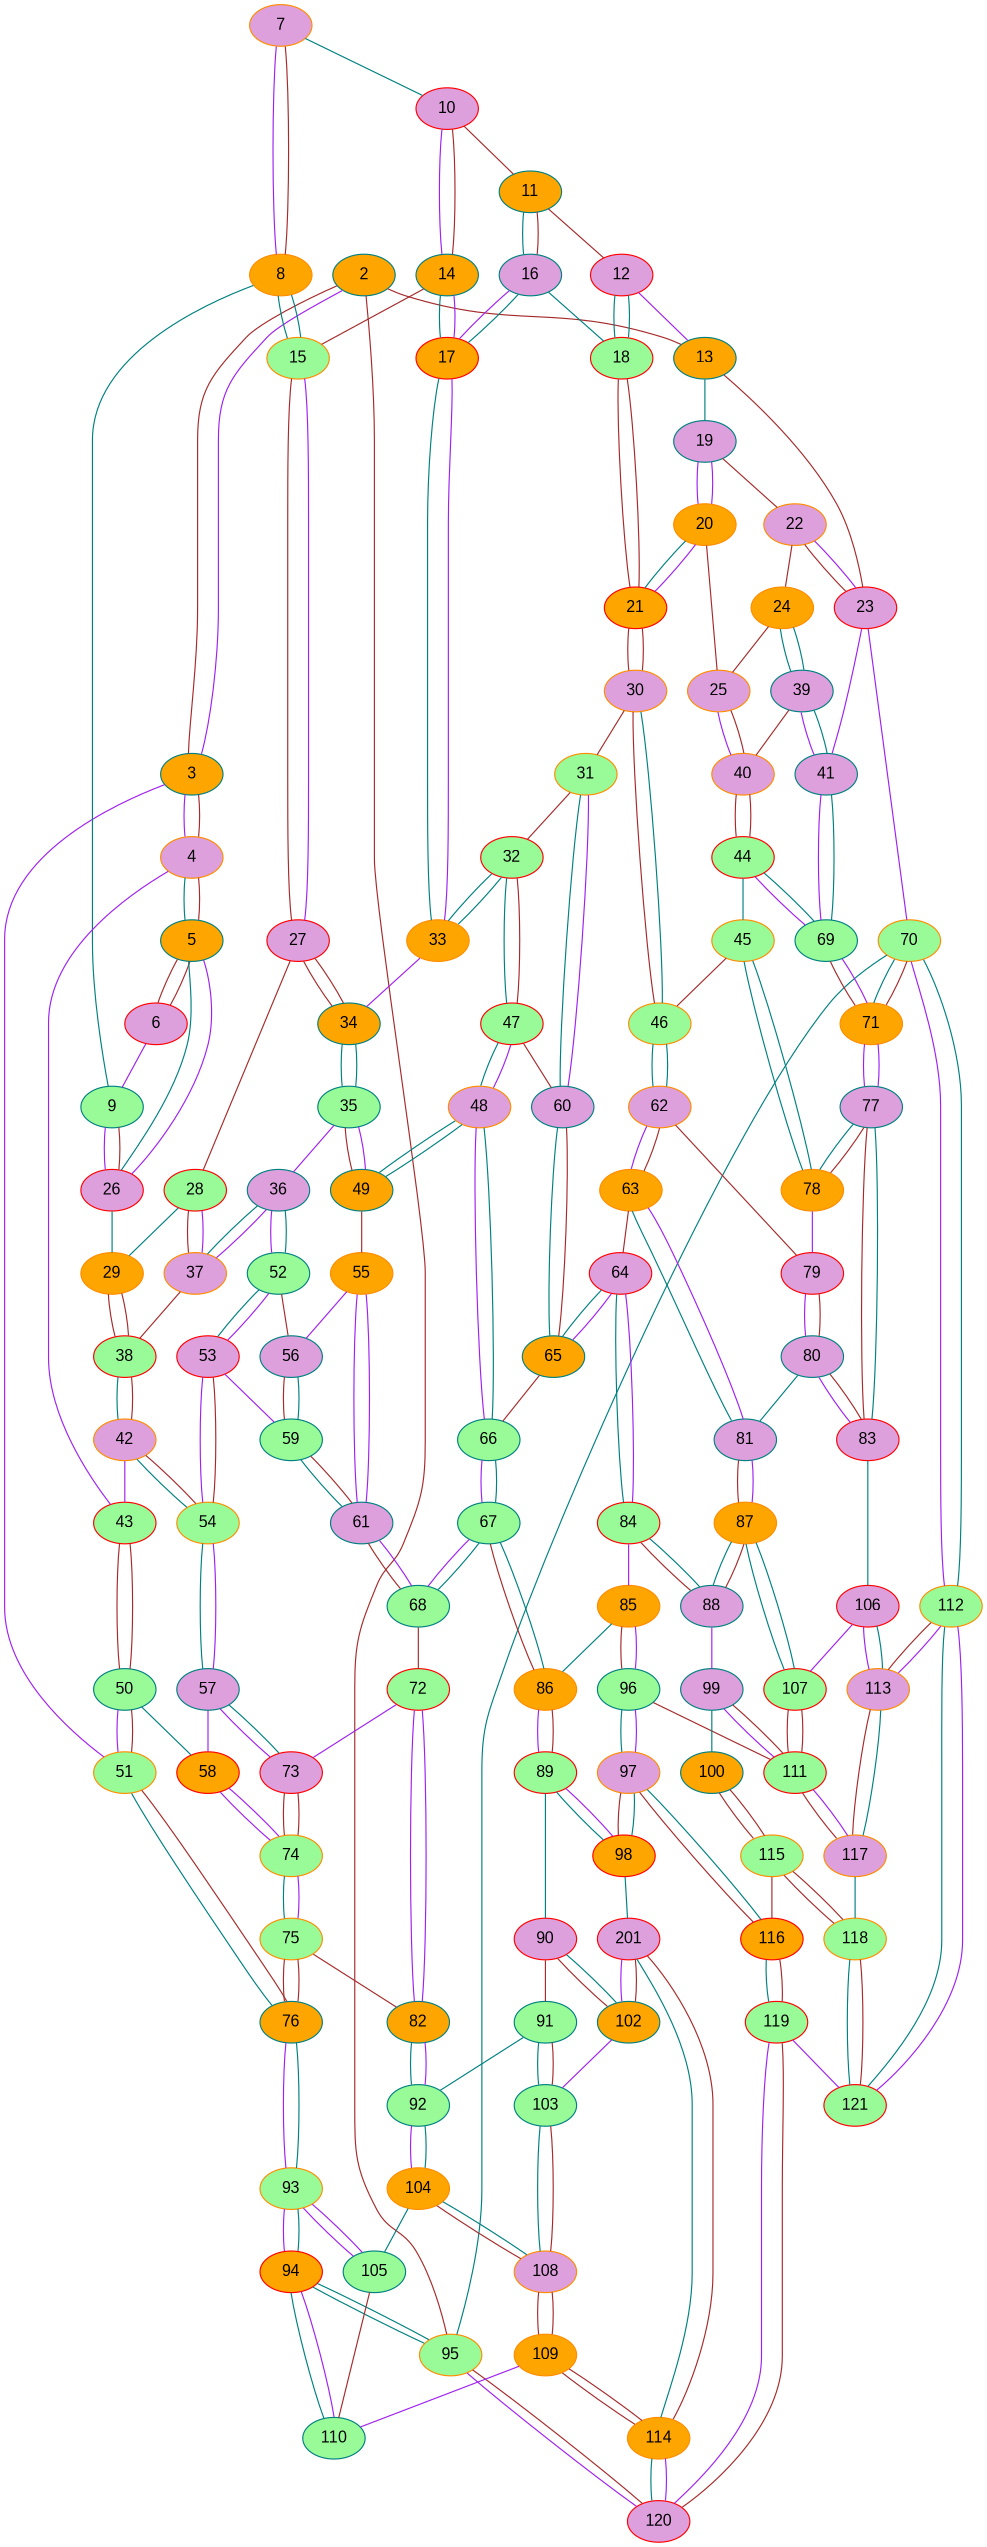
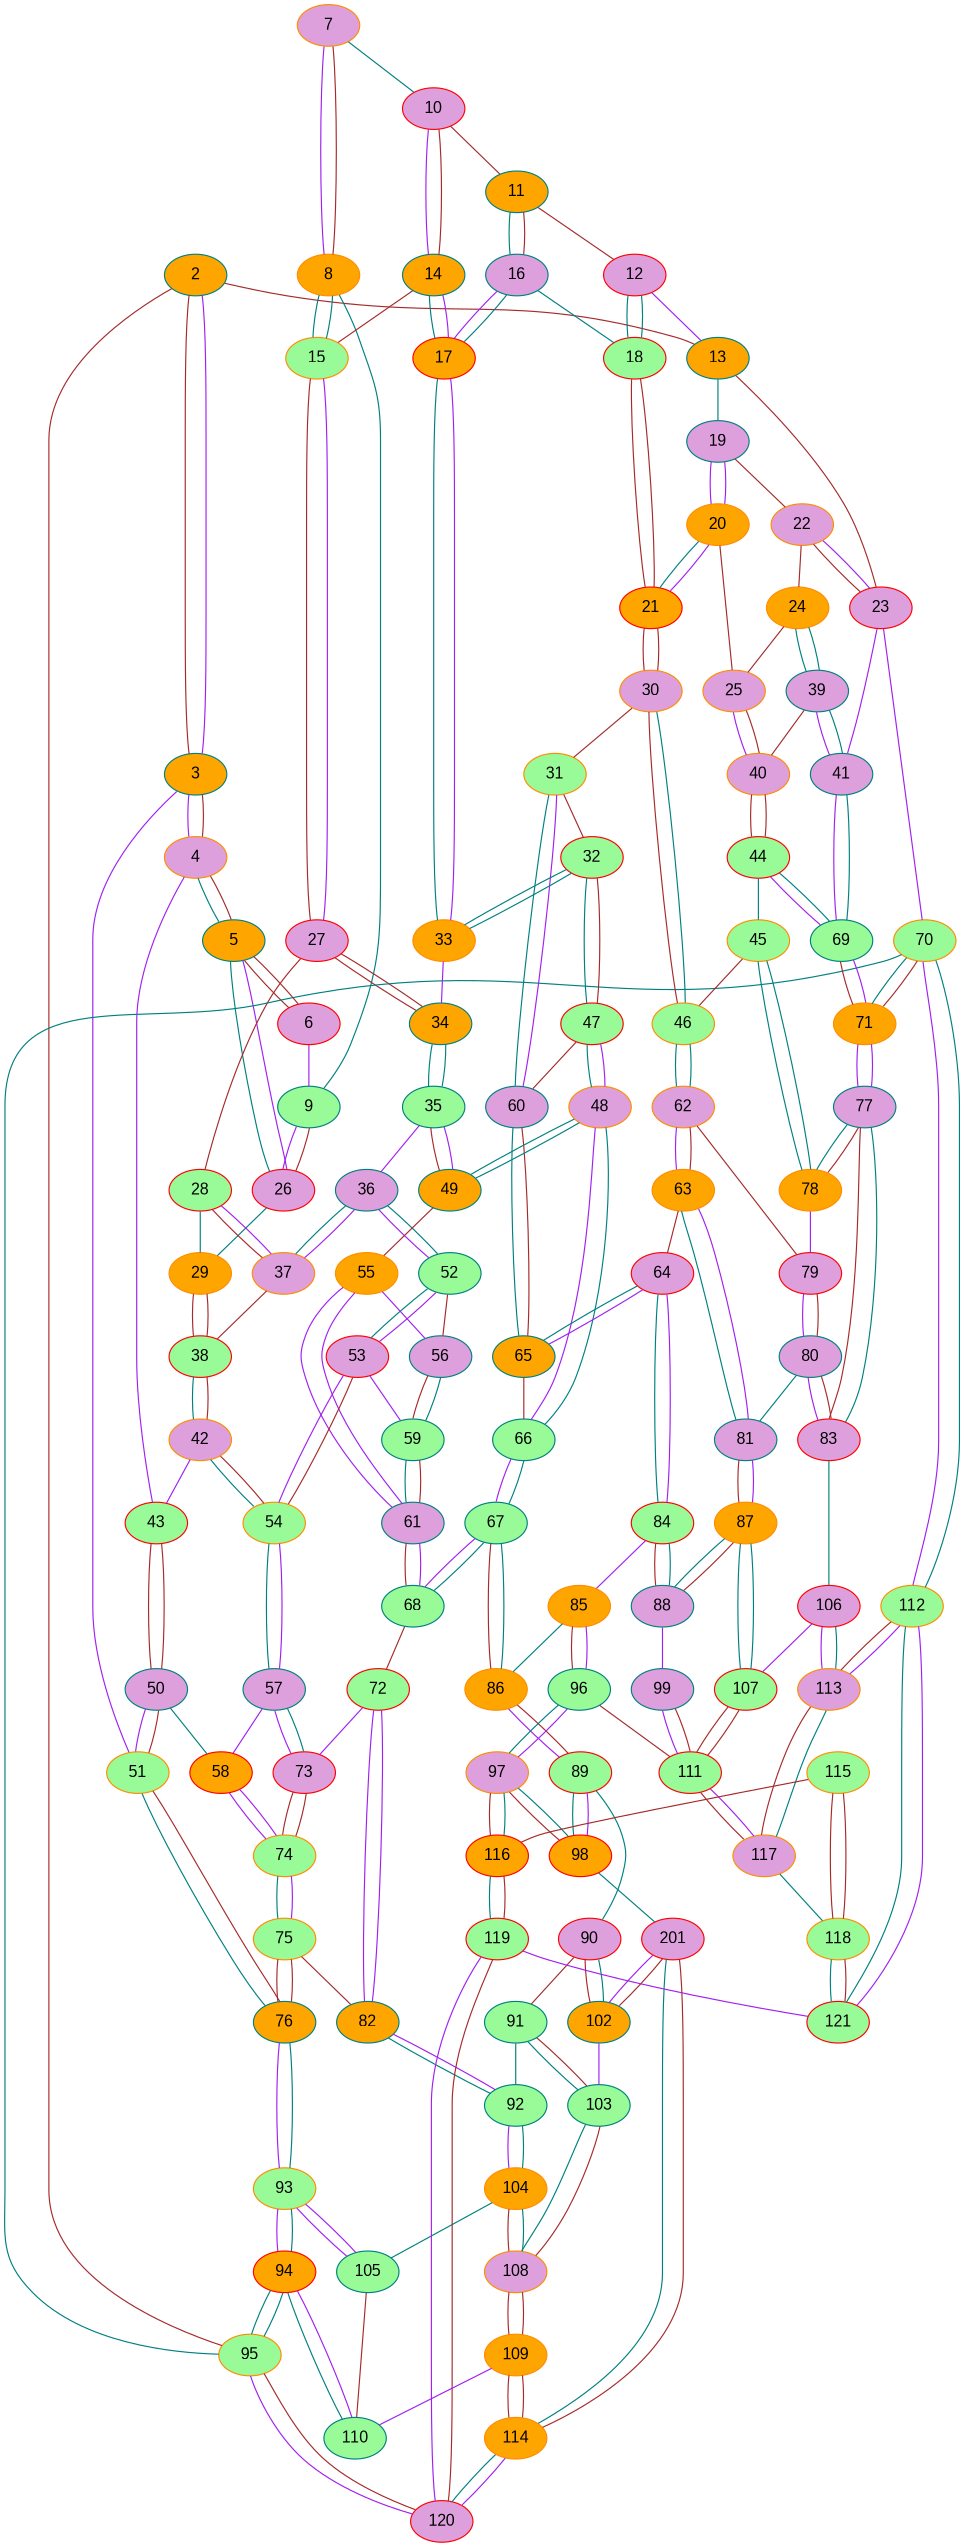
(125, 1689) -> (156, 1689)
(712, 1773) -> none
